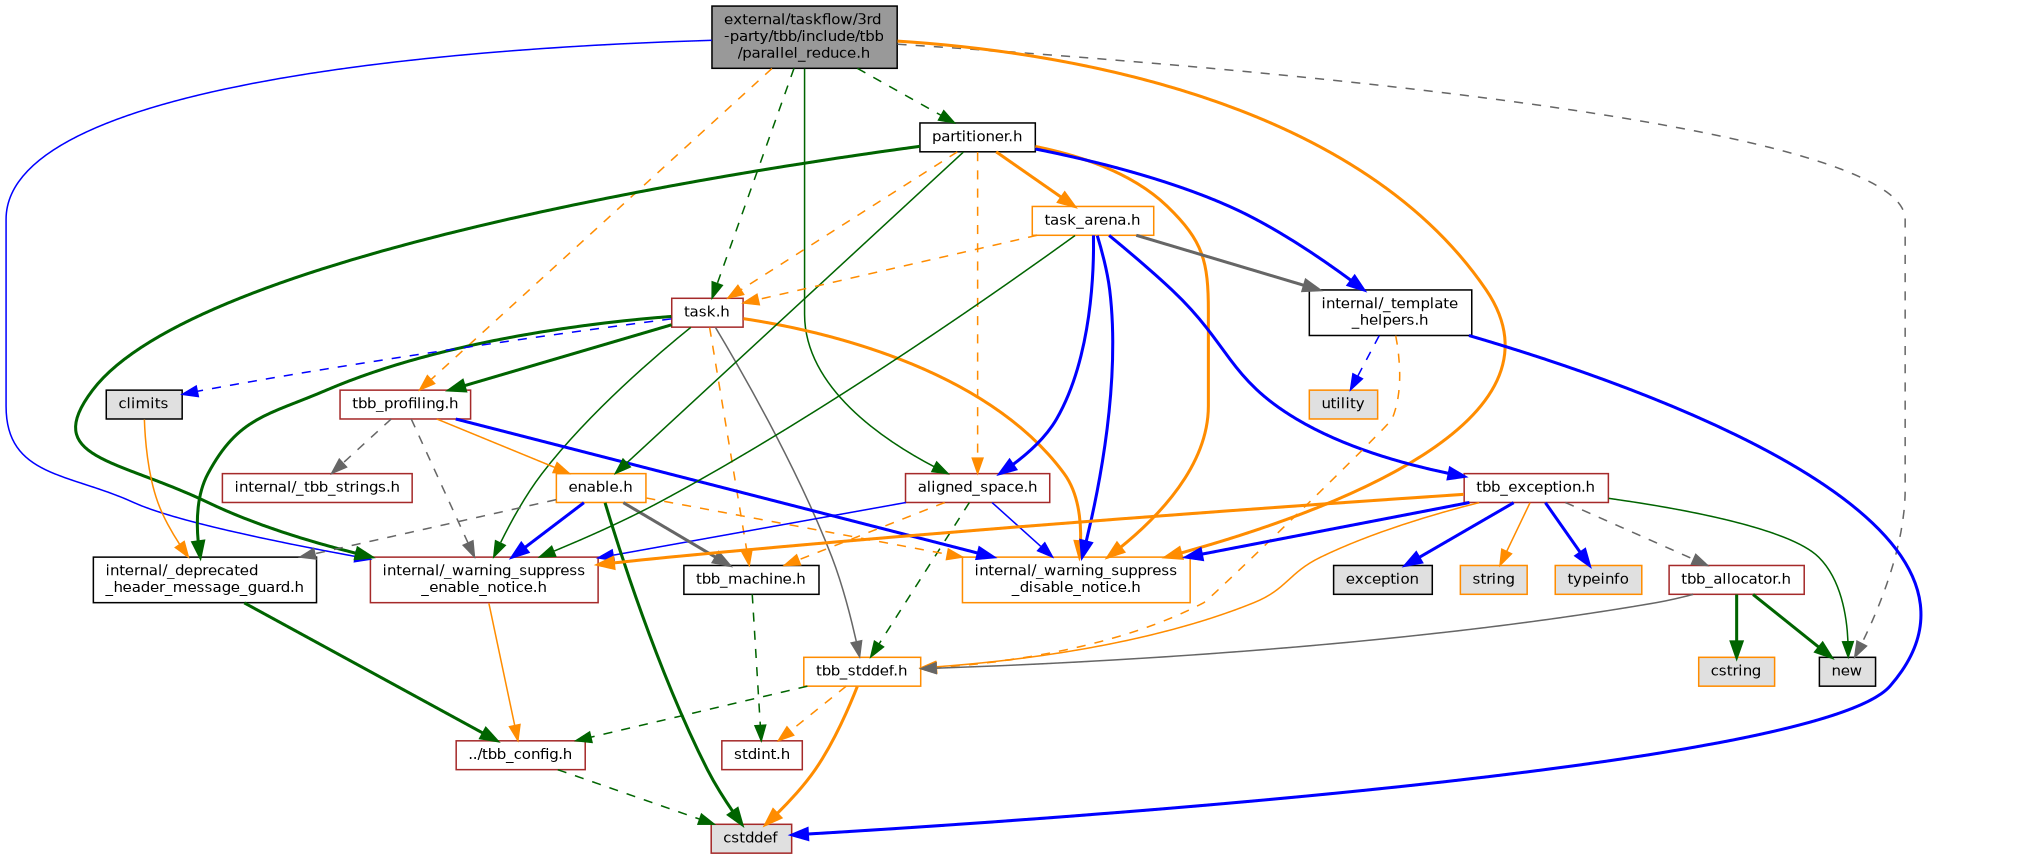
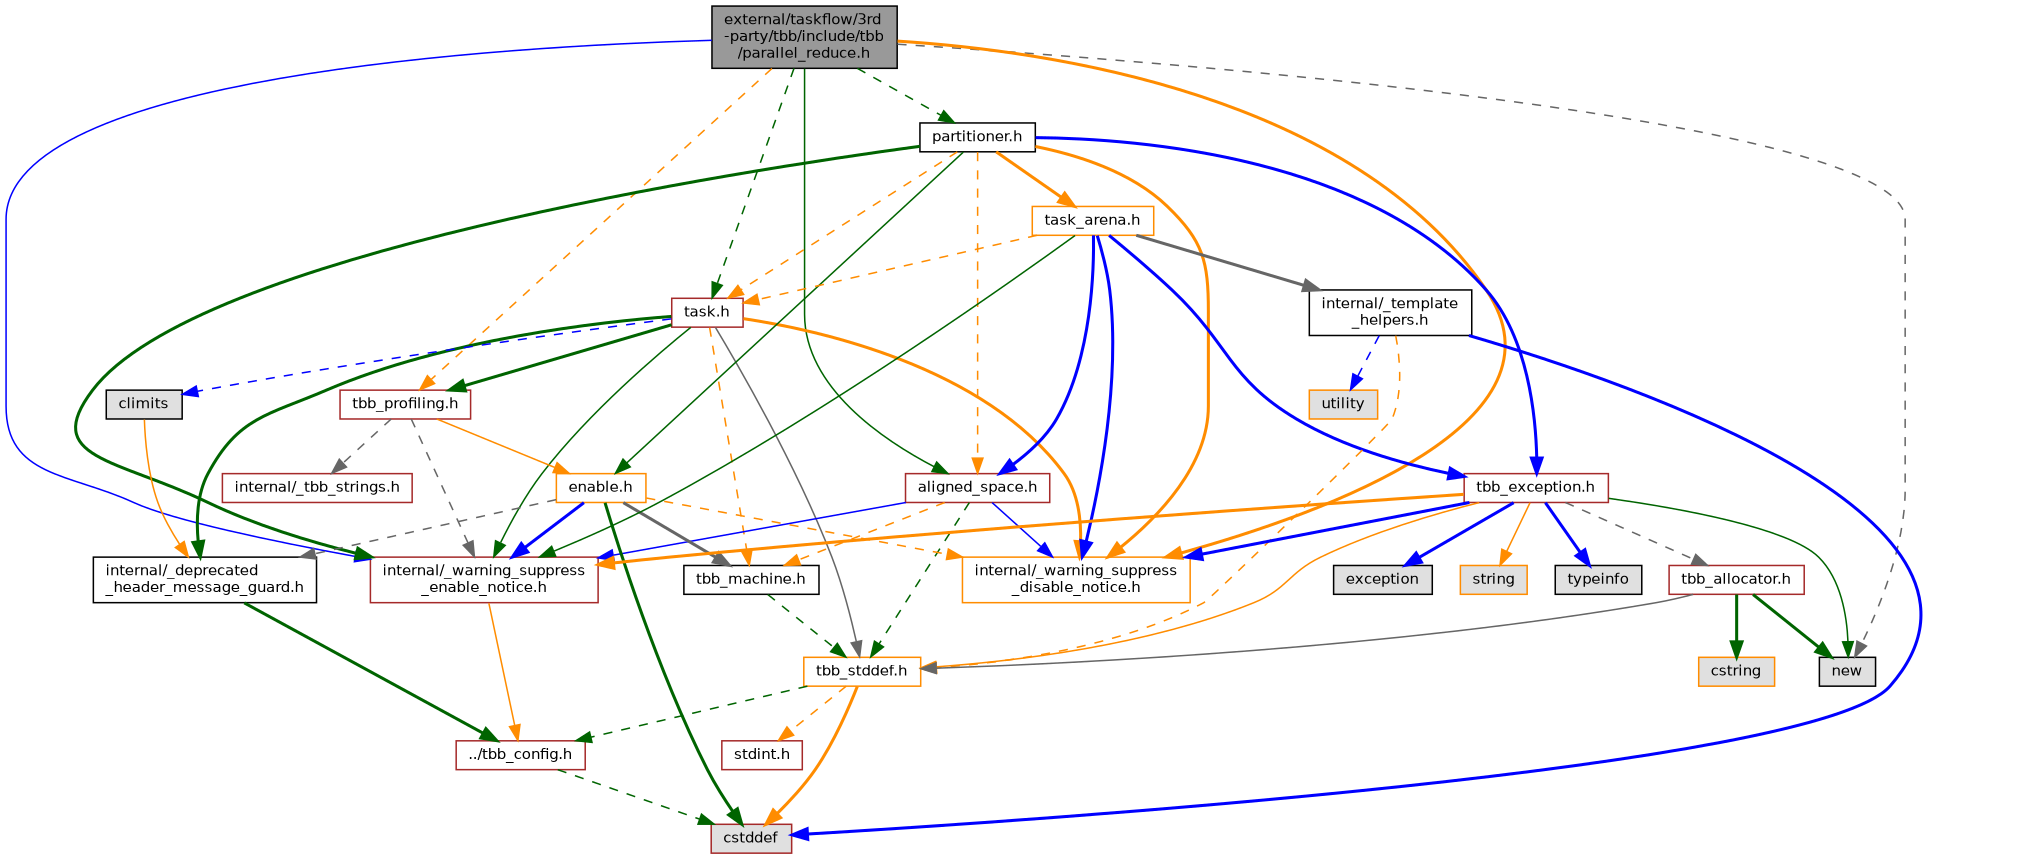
(1202, 195) -> (1360, 201)
(717, 486) -> none
(1599, 580) -> (1599, 580)
(756, 660) -> (801, 621)
